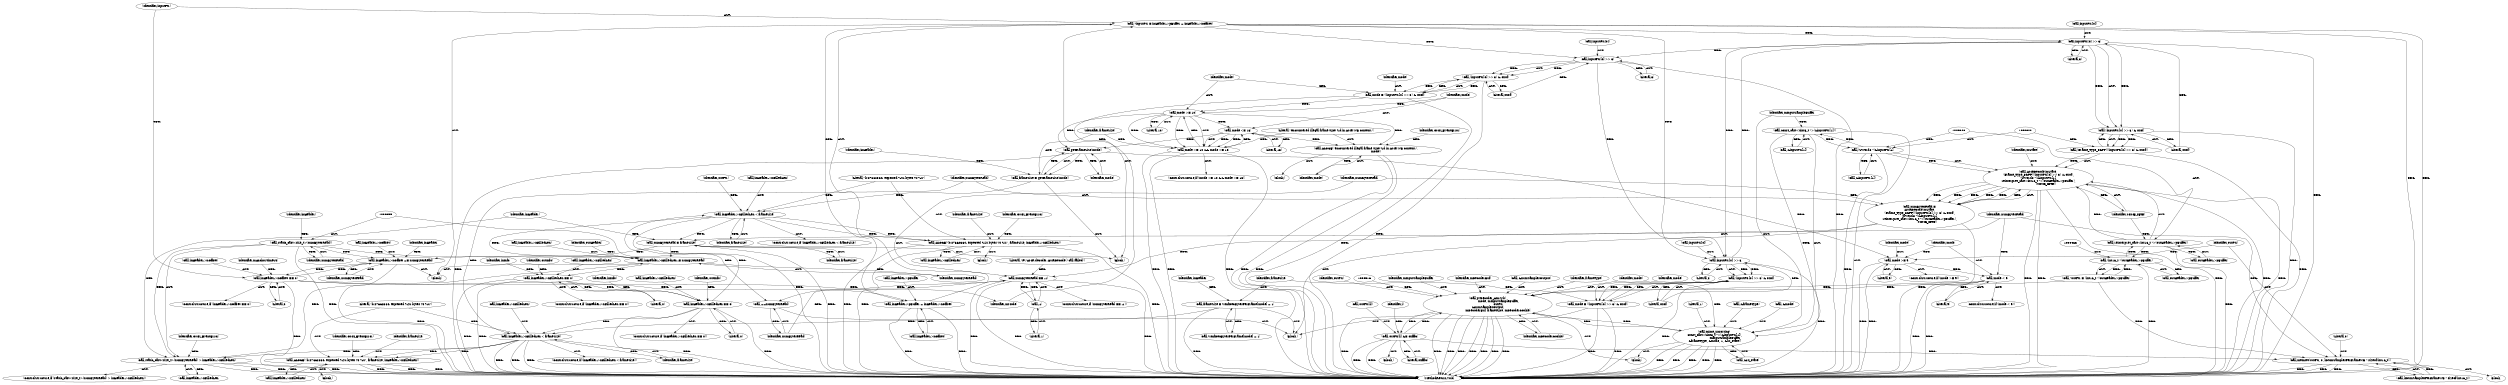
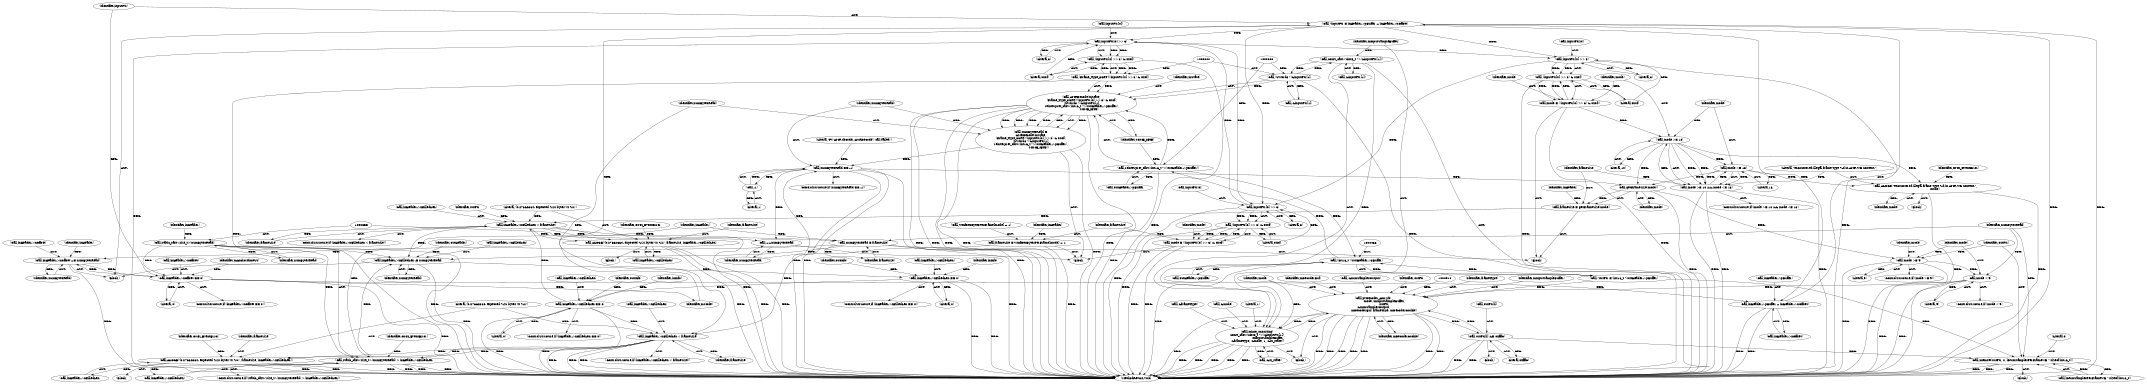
(1049, 161) -> (1240, 175)
(2197, 178) -> (1243, 103)
(342, 253) -> (143, 262)
(1395, 305) -> none
(1235, 318) -> none
none -> (541, 371)
